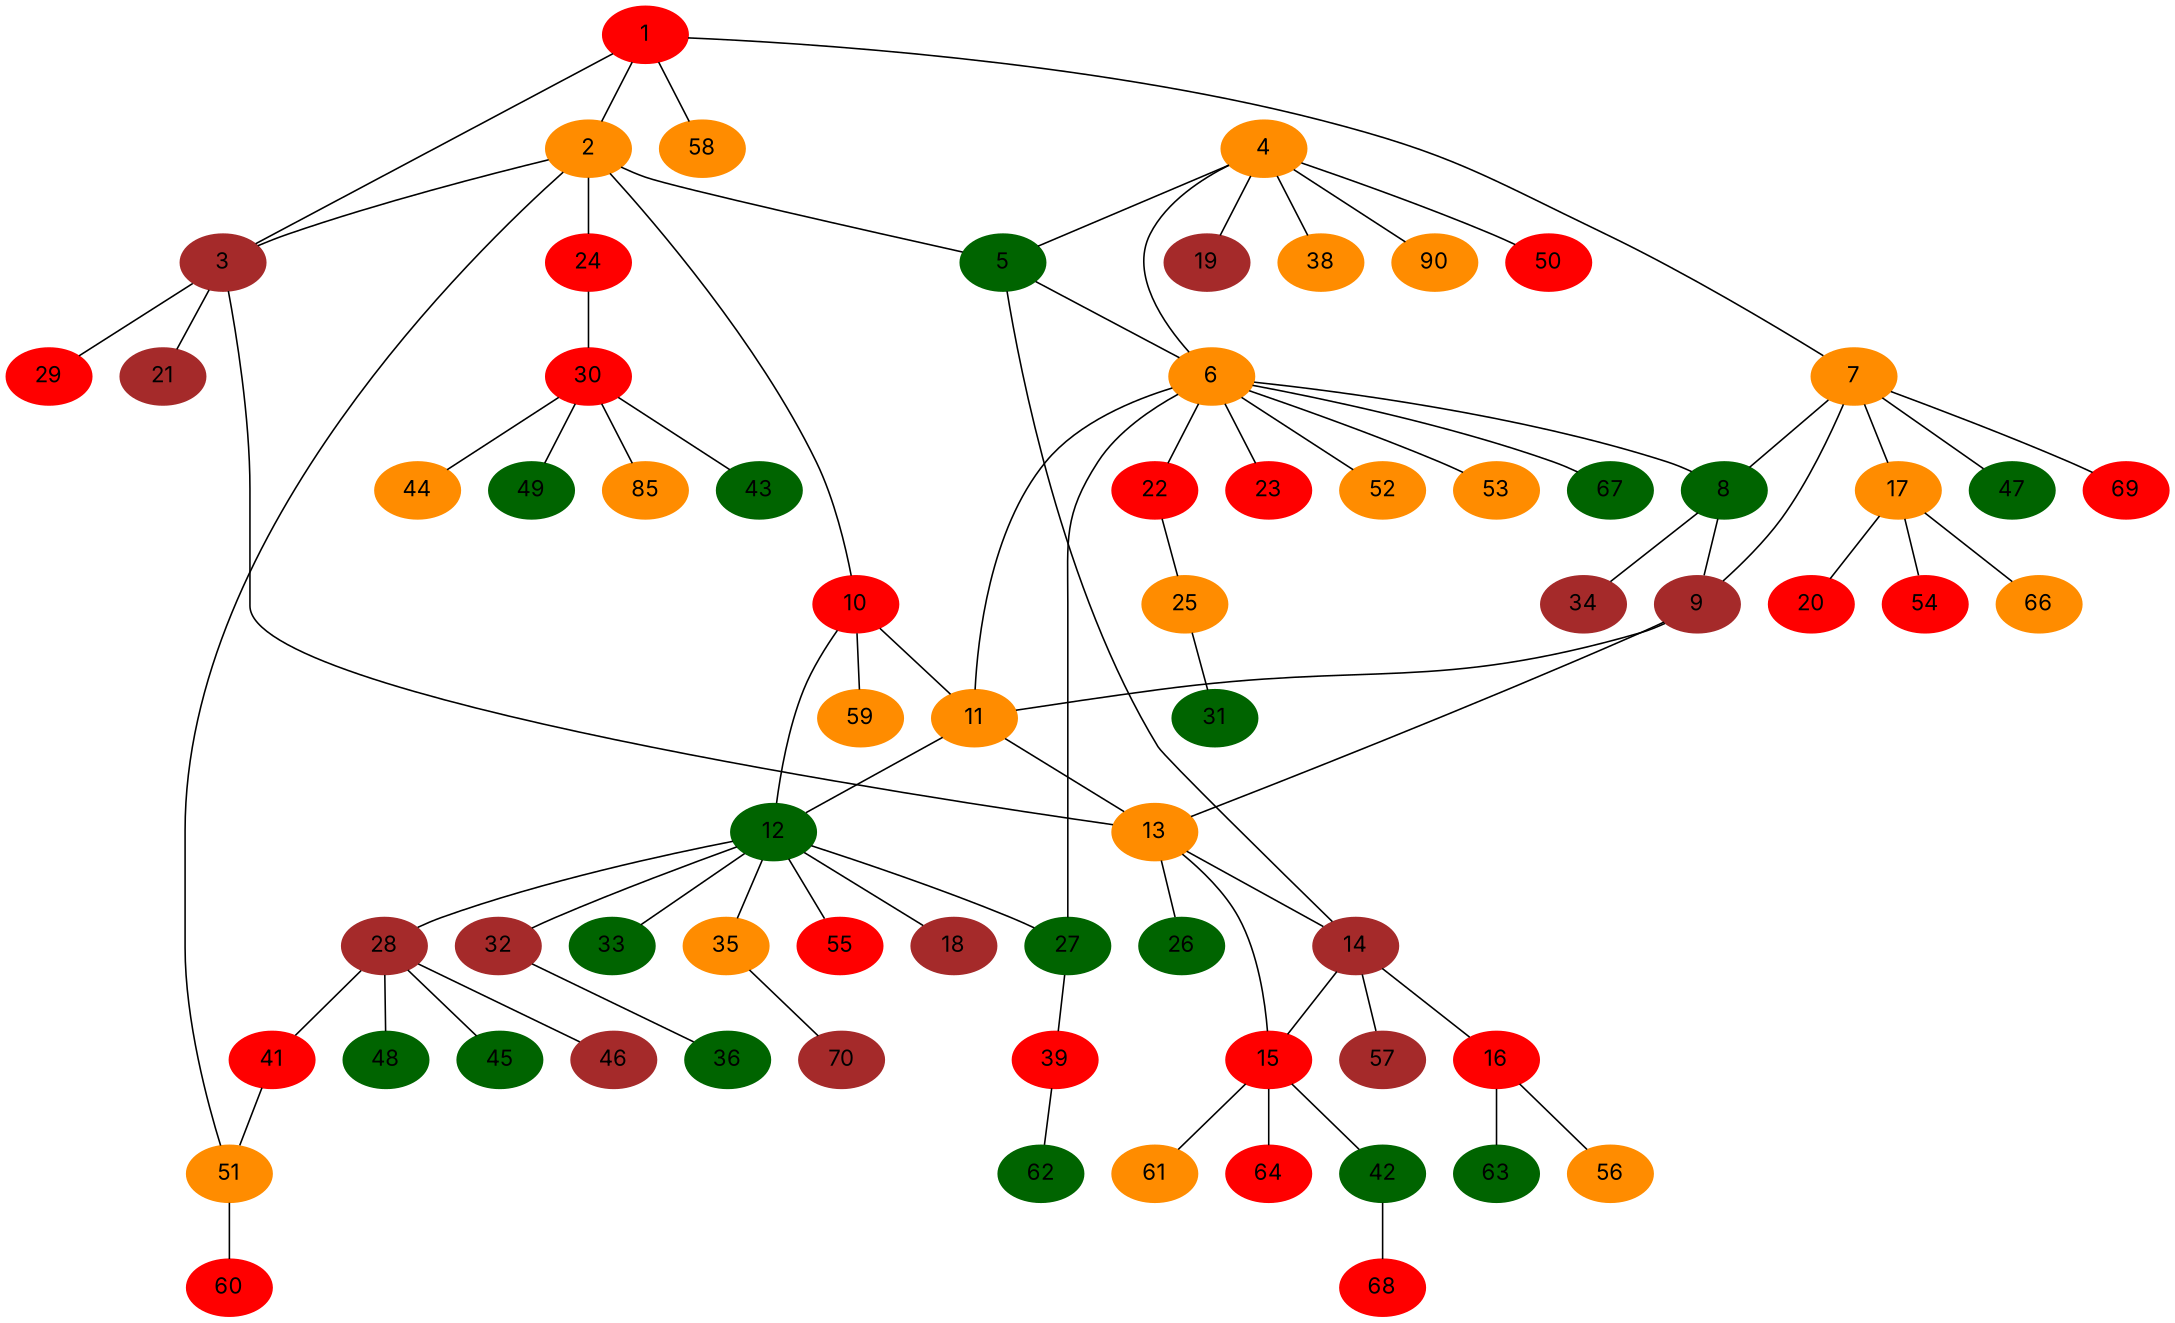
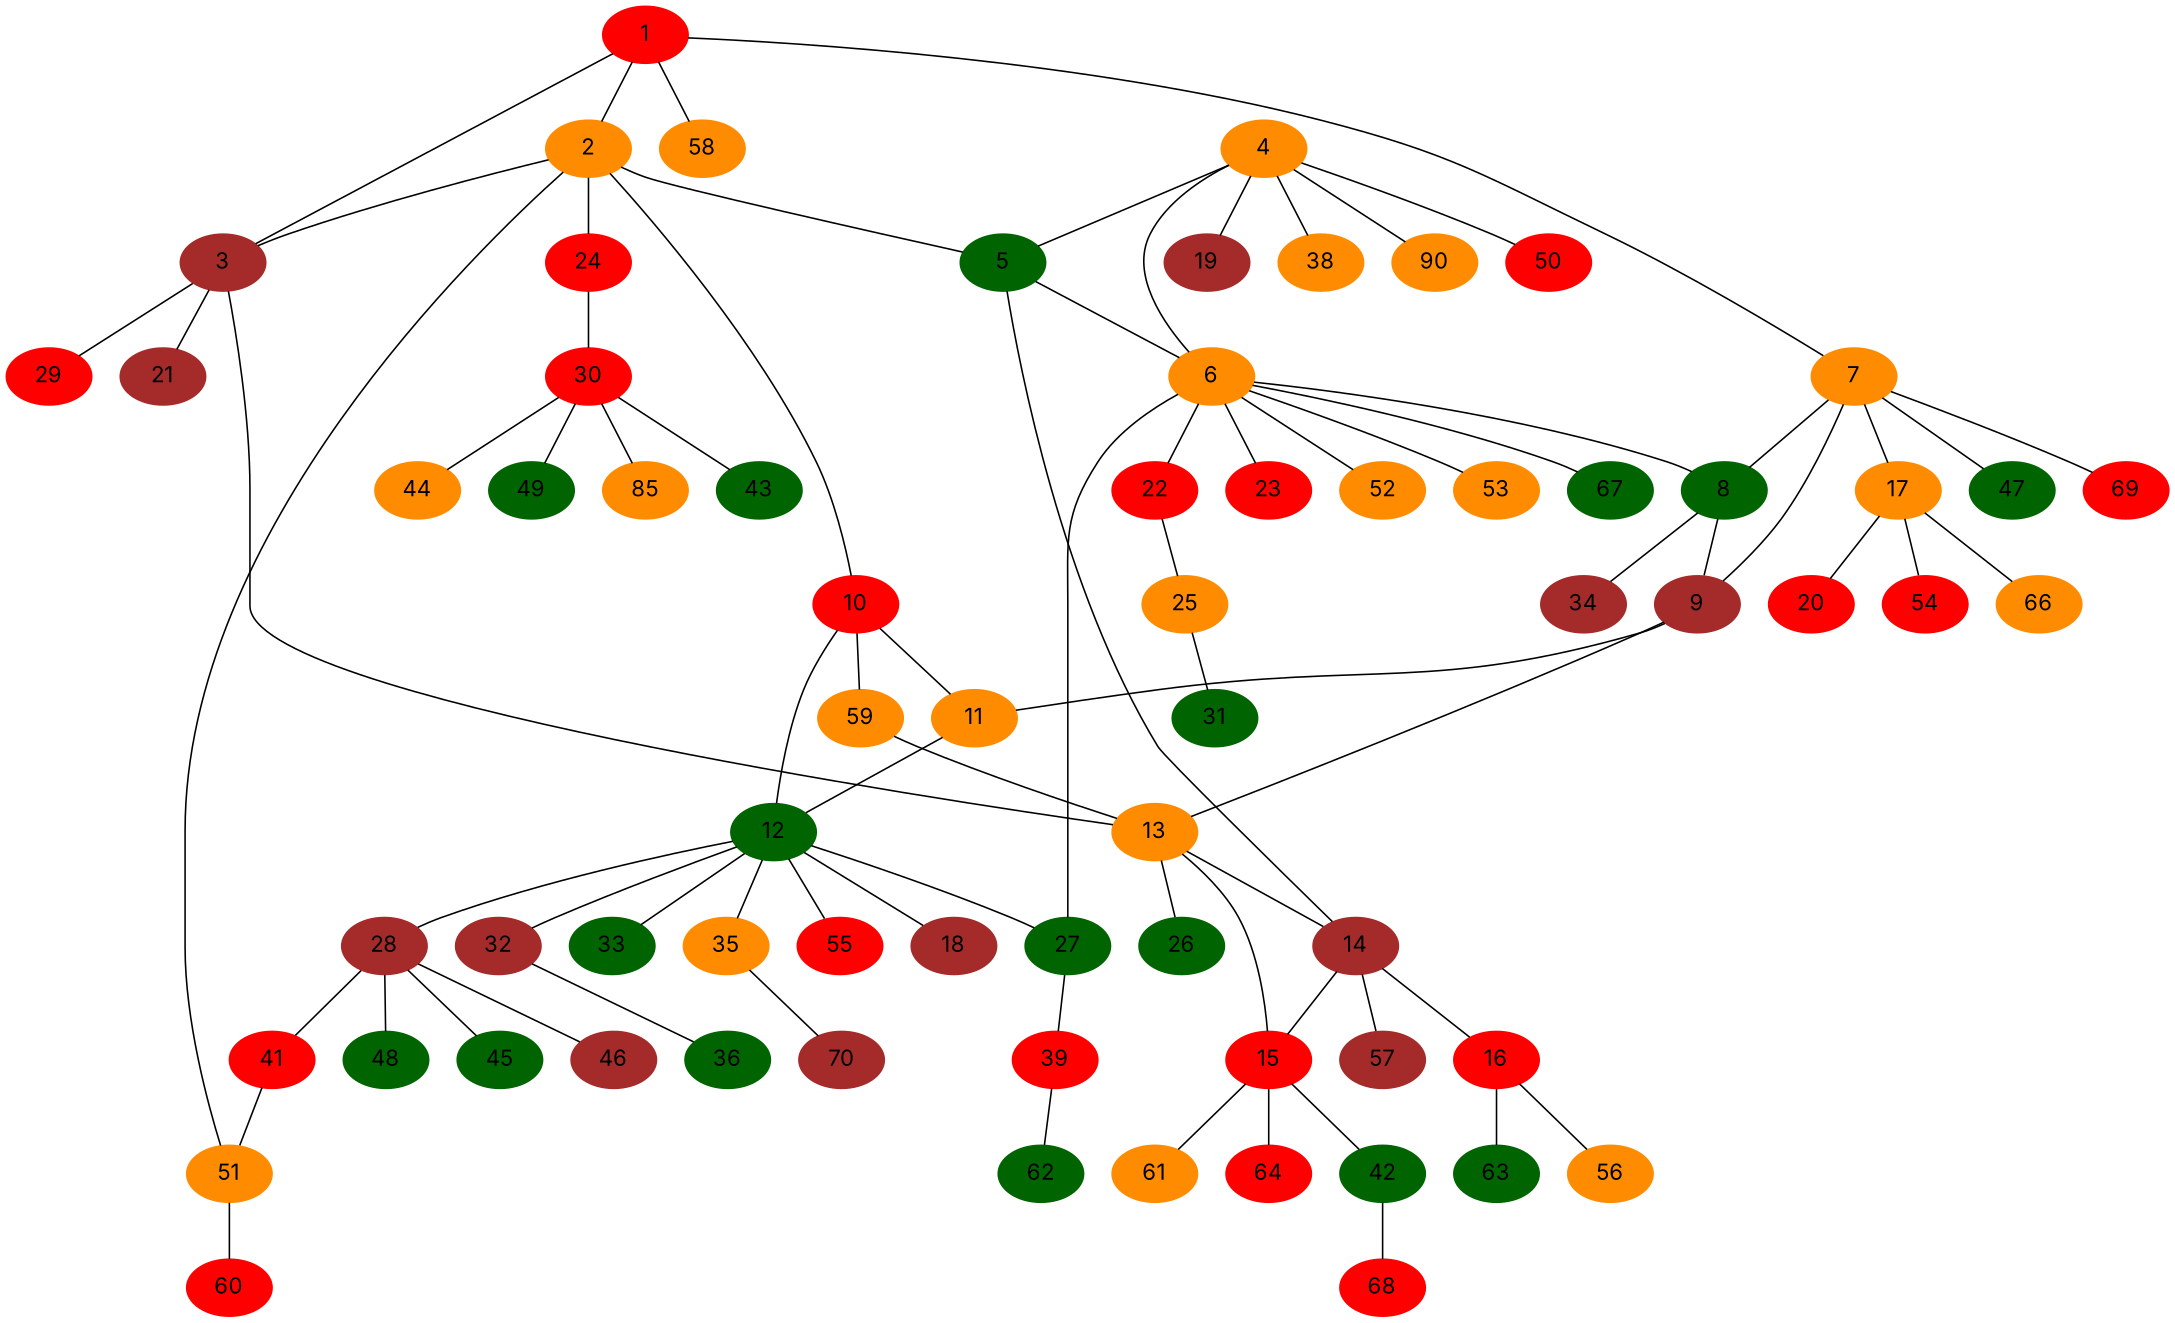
(1021, 501) -> none
(1056, 770) -> (1005, 780)
